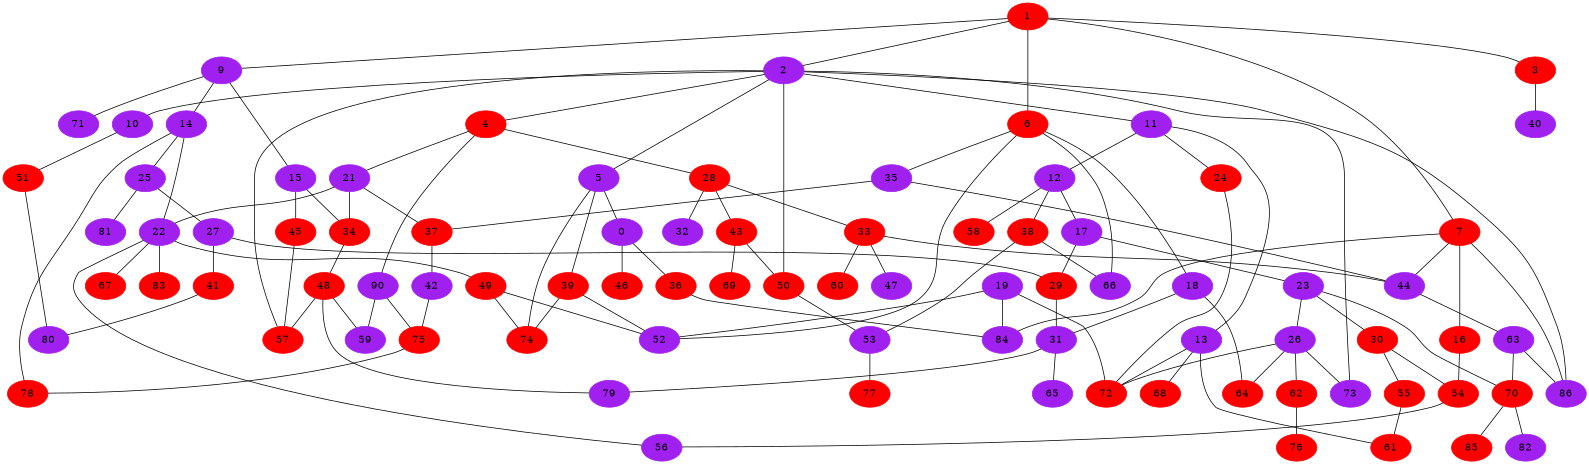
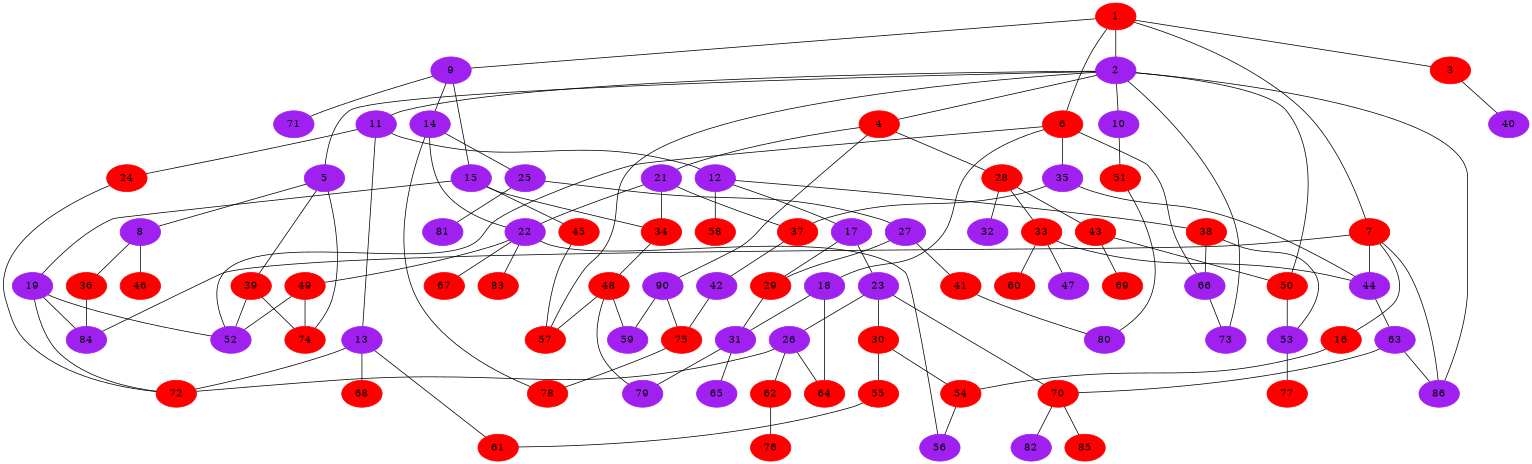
none -> (269, 201)
(622, 232) -> (140, 232)
(1323, 367) -> (1215, 313)
